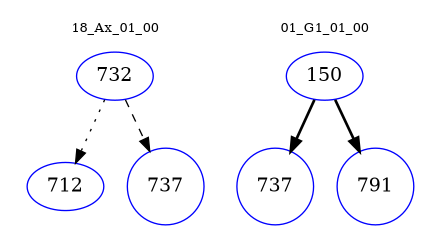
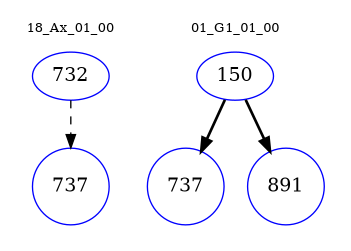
(65, 187) -> none
(375, 187) -> (286, 187)
